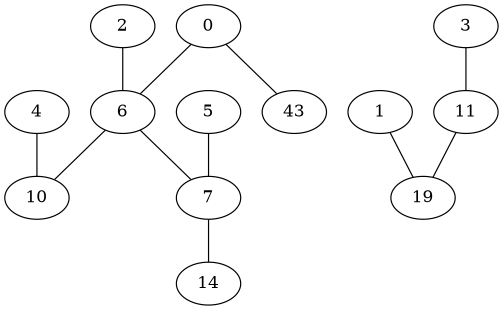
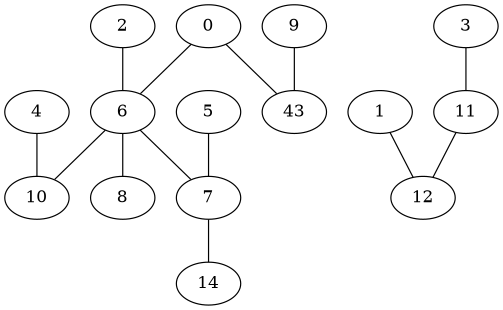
none -> (294, 26)
none -> (123, 198)
(423, 198) -> (423, 198)
